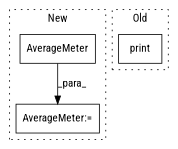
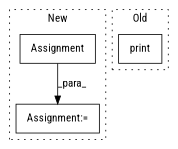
(58, 49) -> (58, 49)
(58, 119) -> (58, 119)
